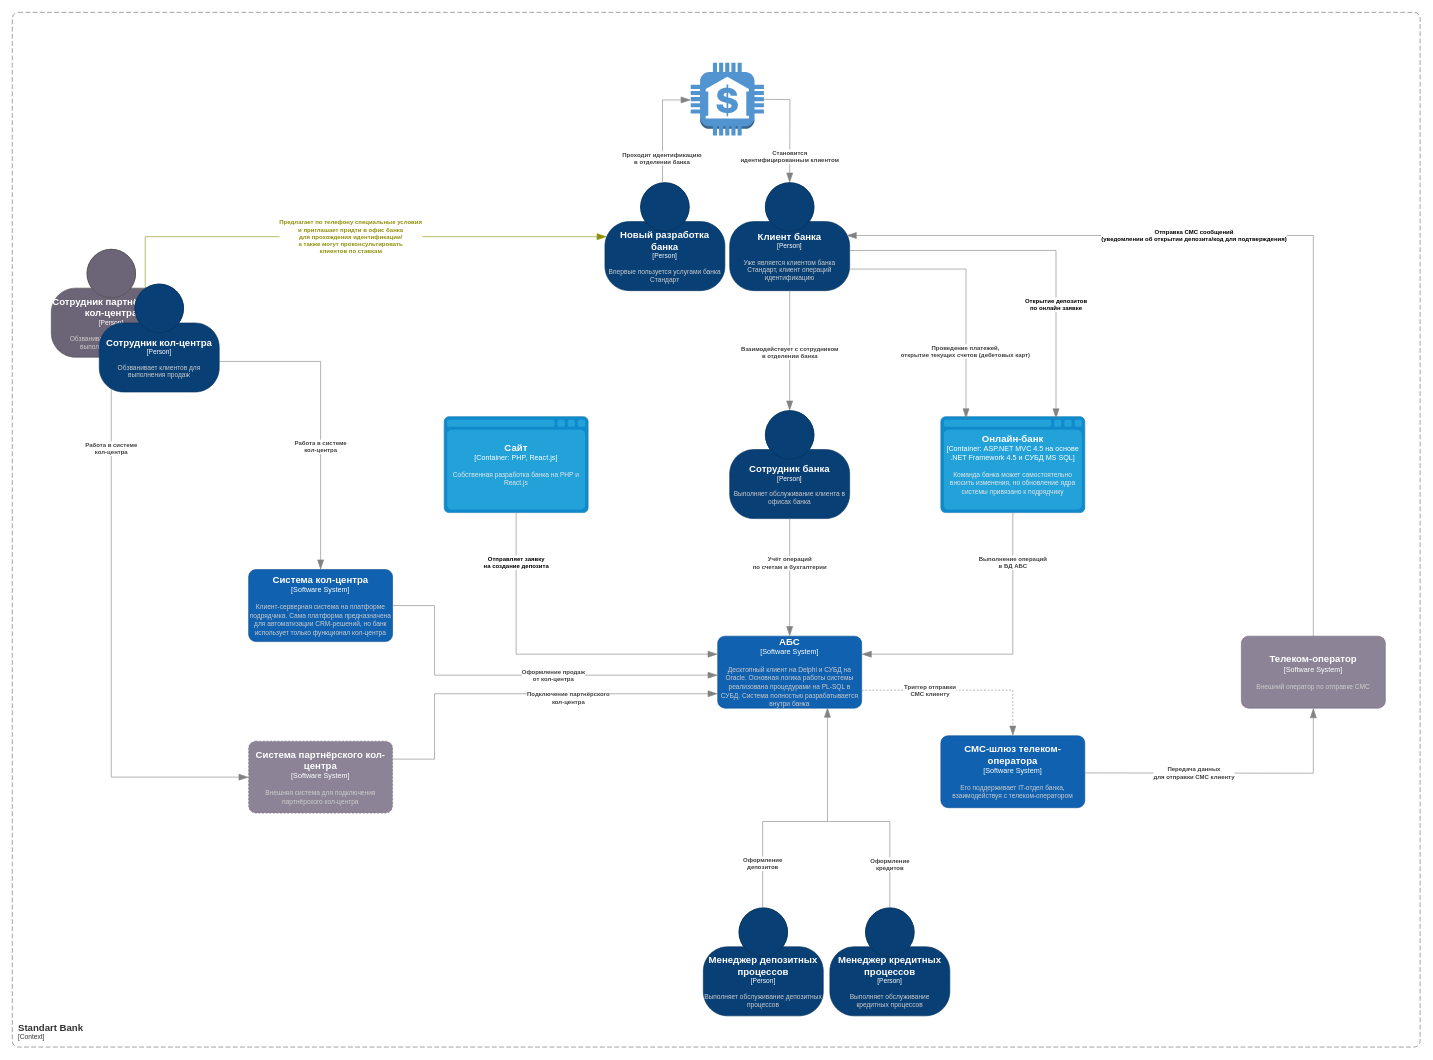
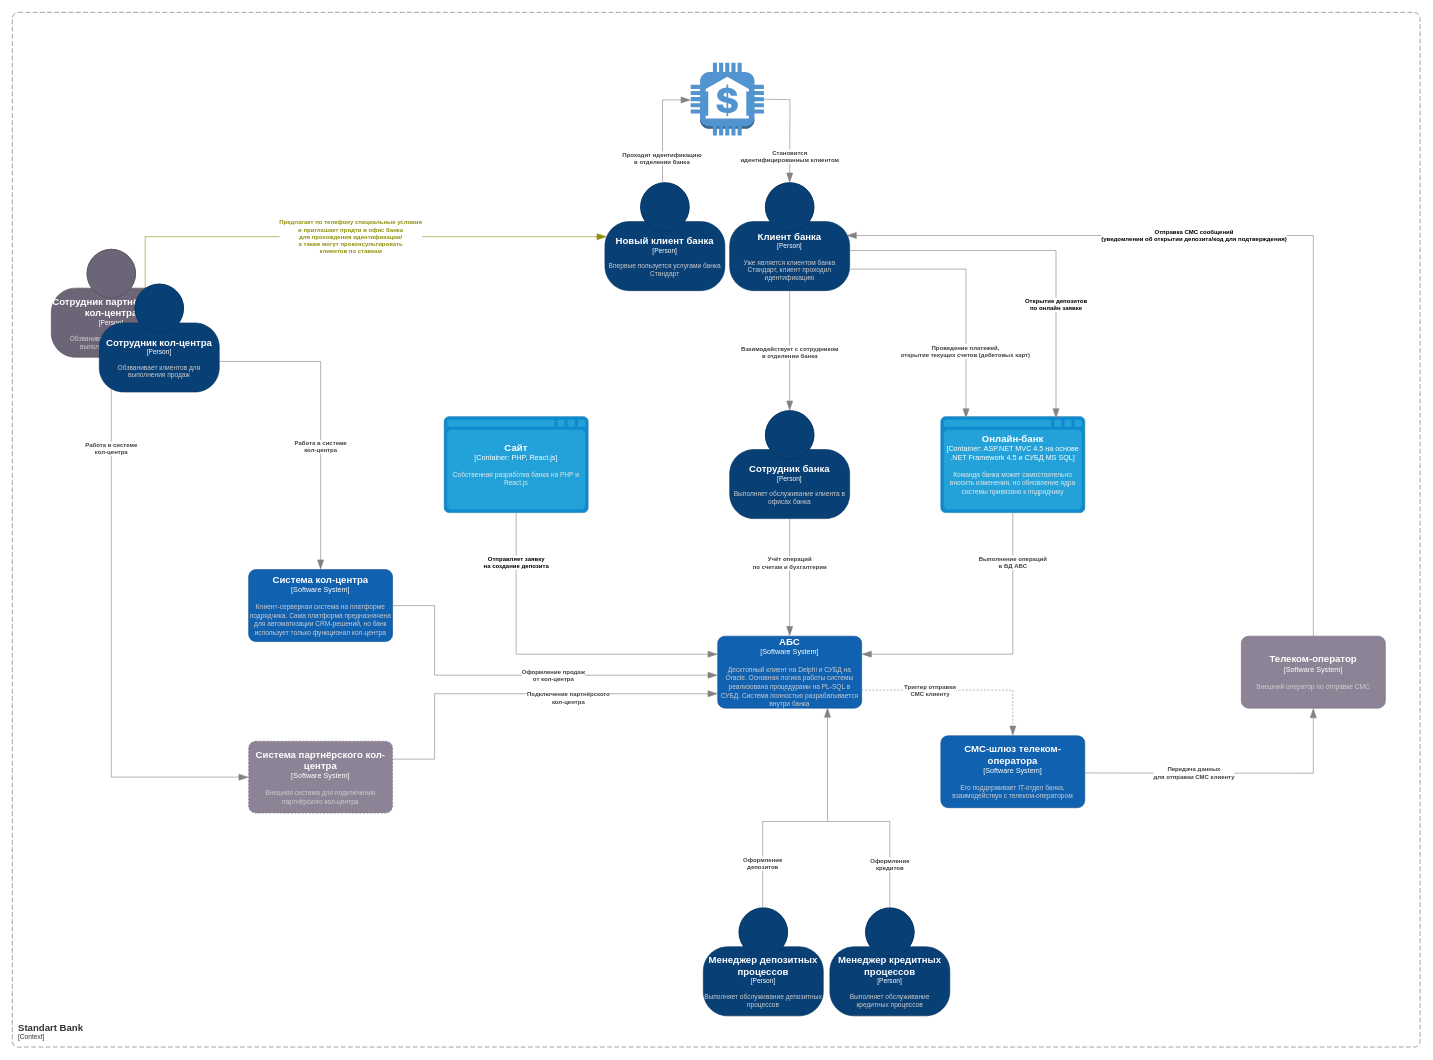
(665, 257) -> (665, 257)
(790, 257) -> (790, 257)
